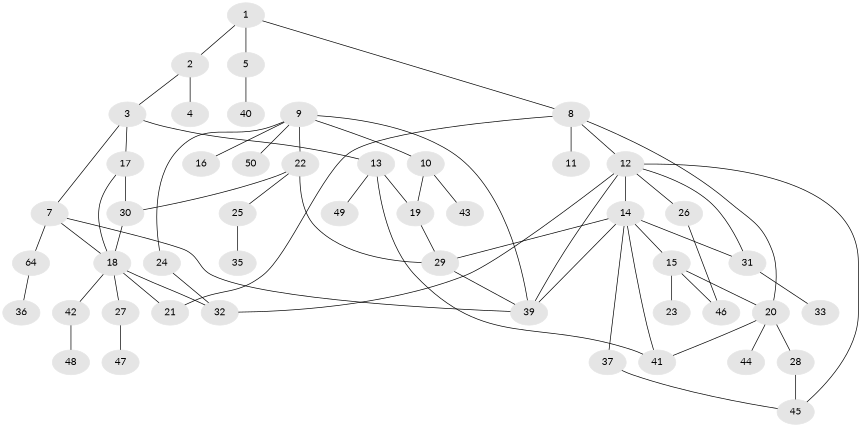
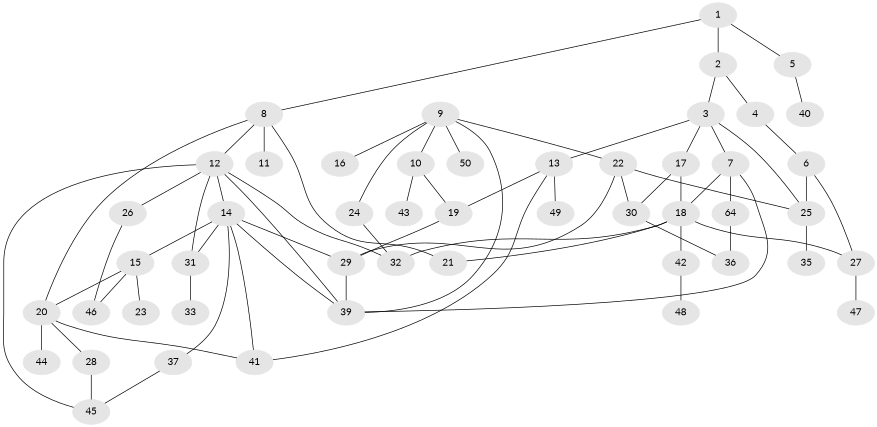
none -> (763, 159)
none -> (806, 164)
(119, 238) -> (676, 236)
